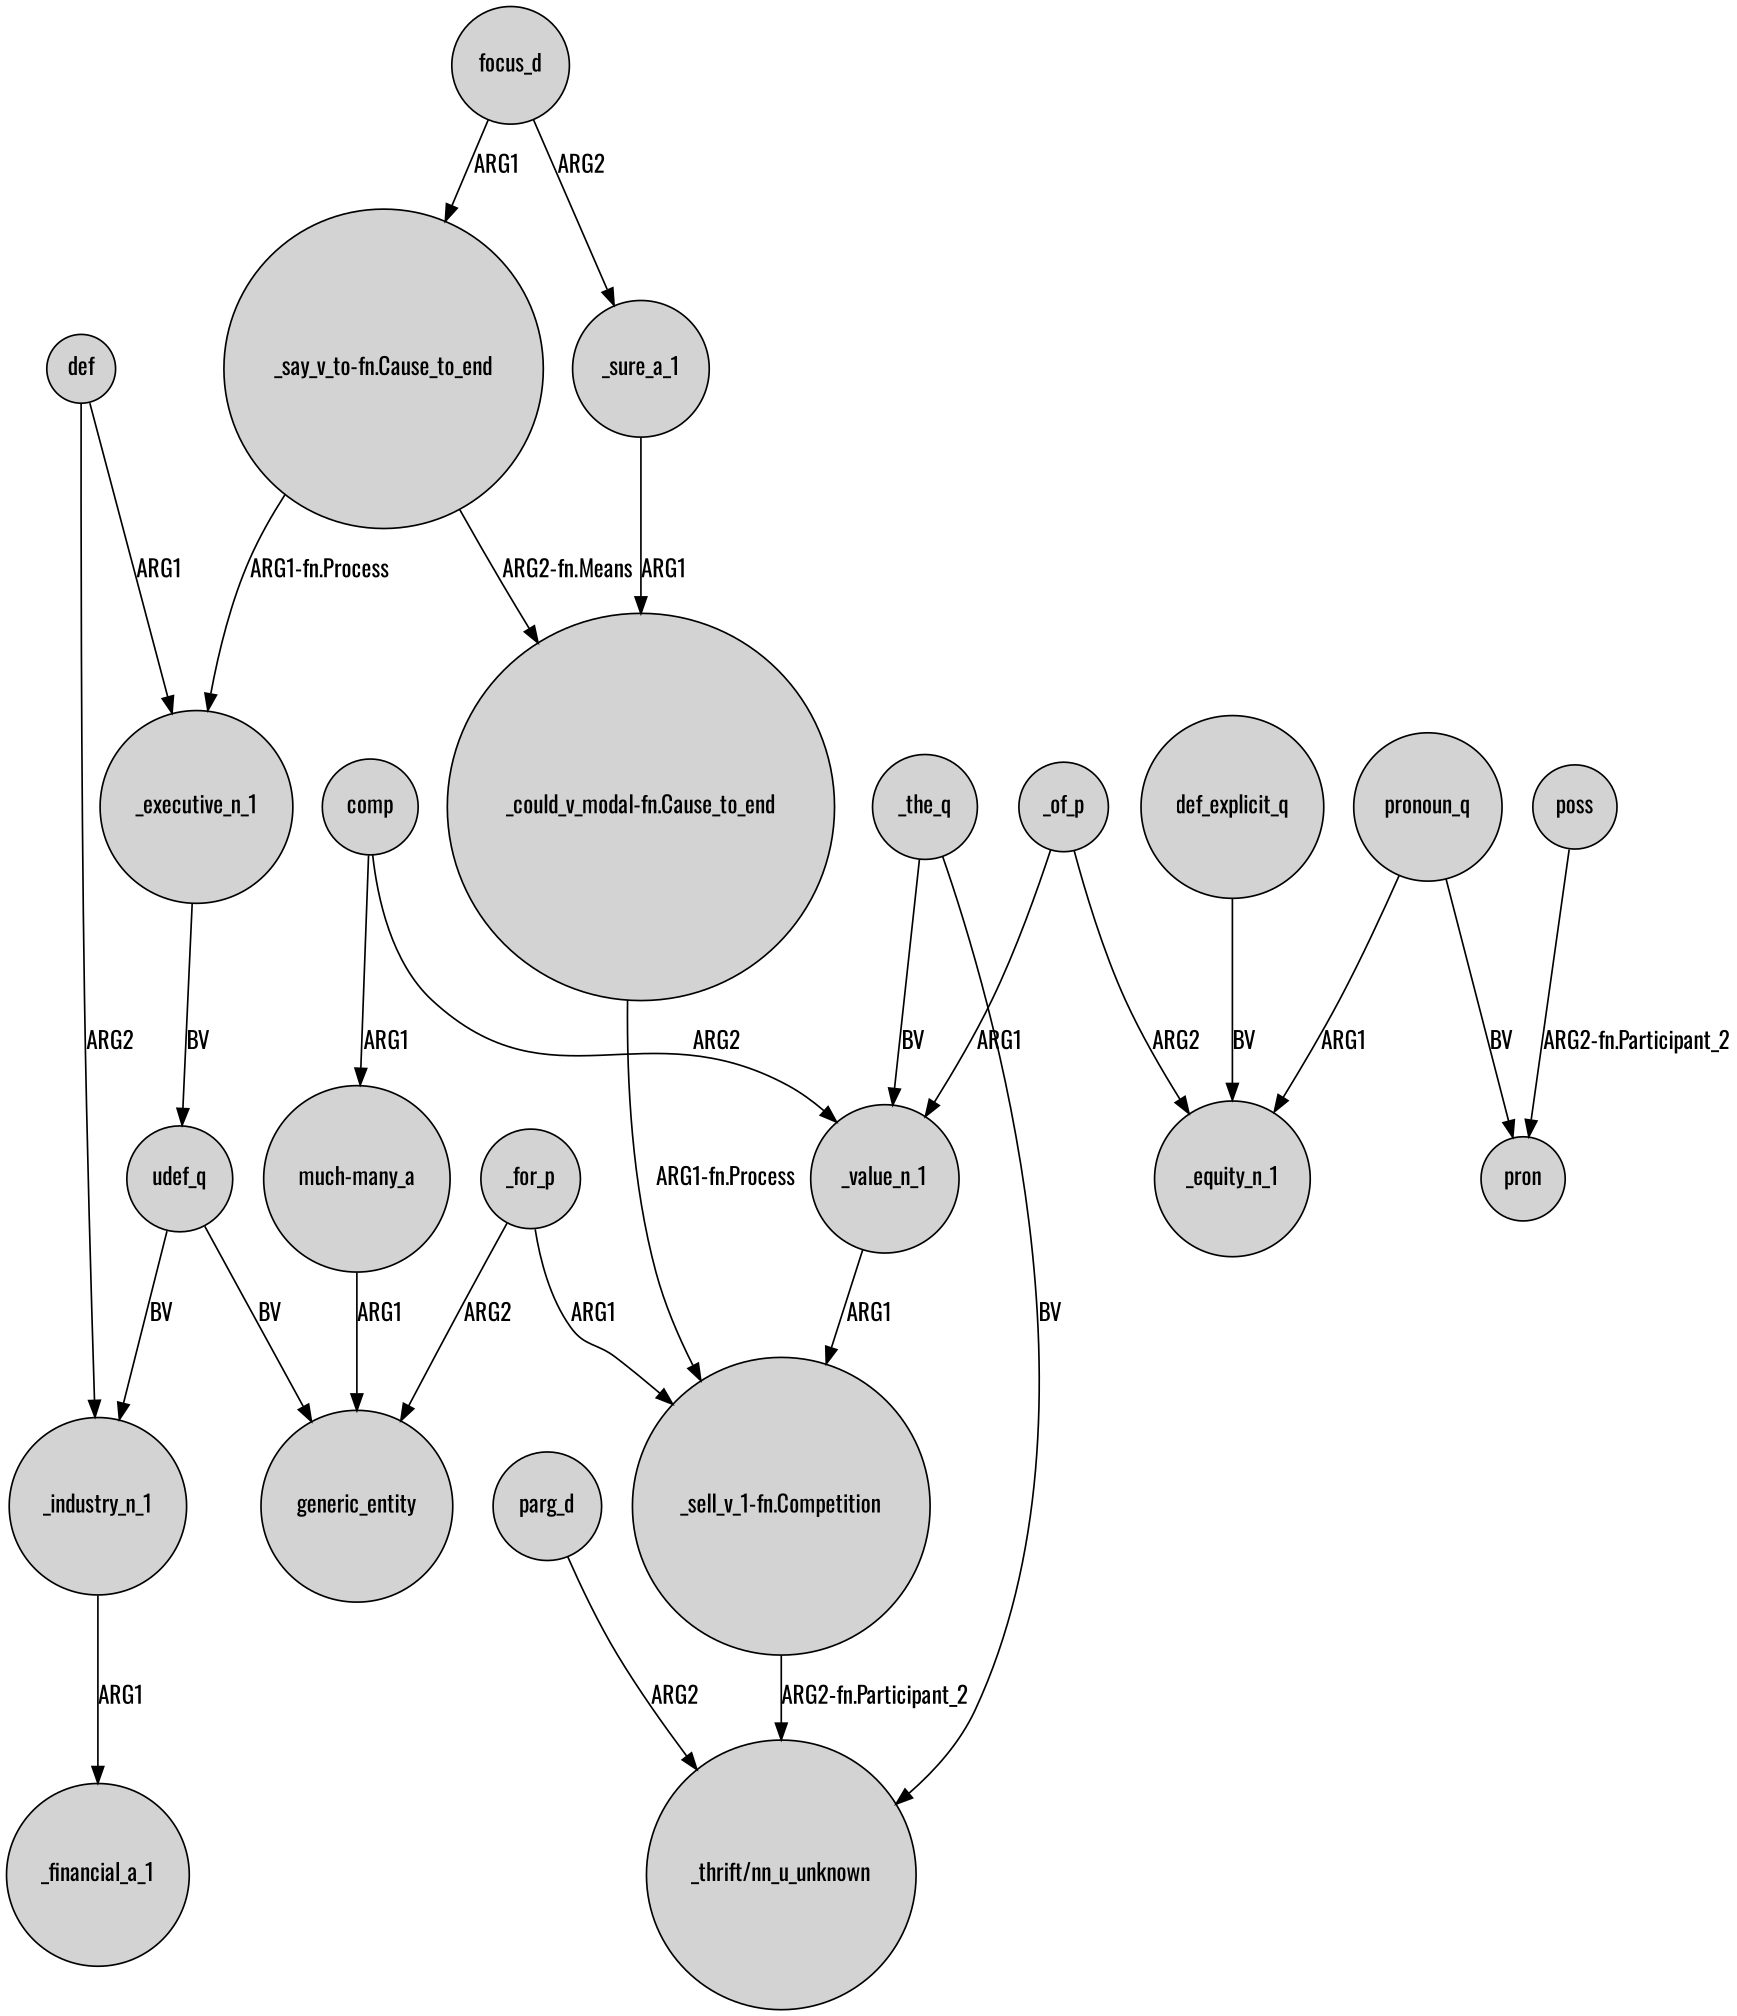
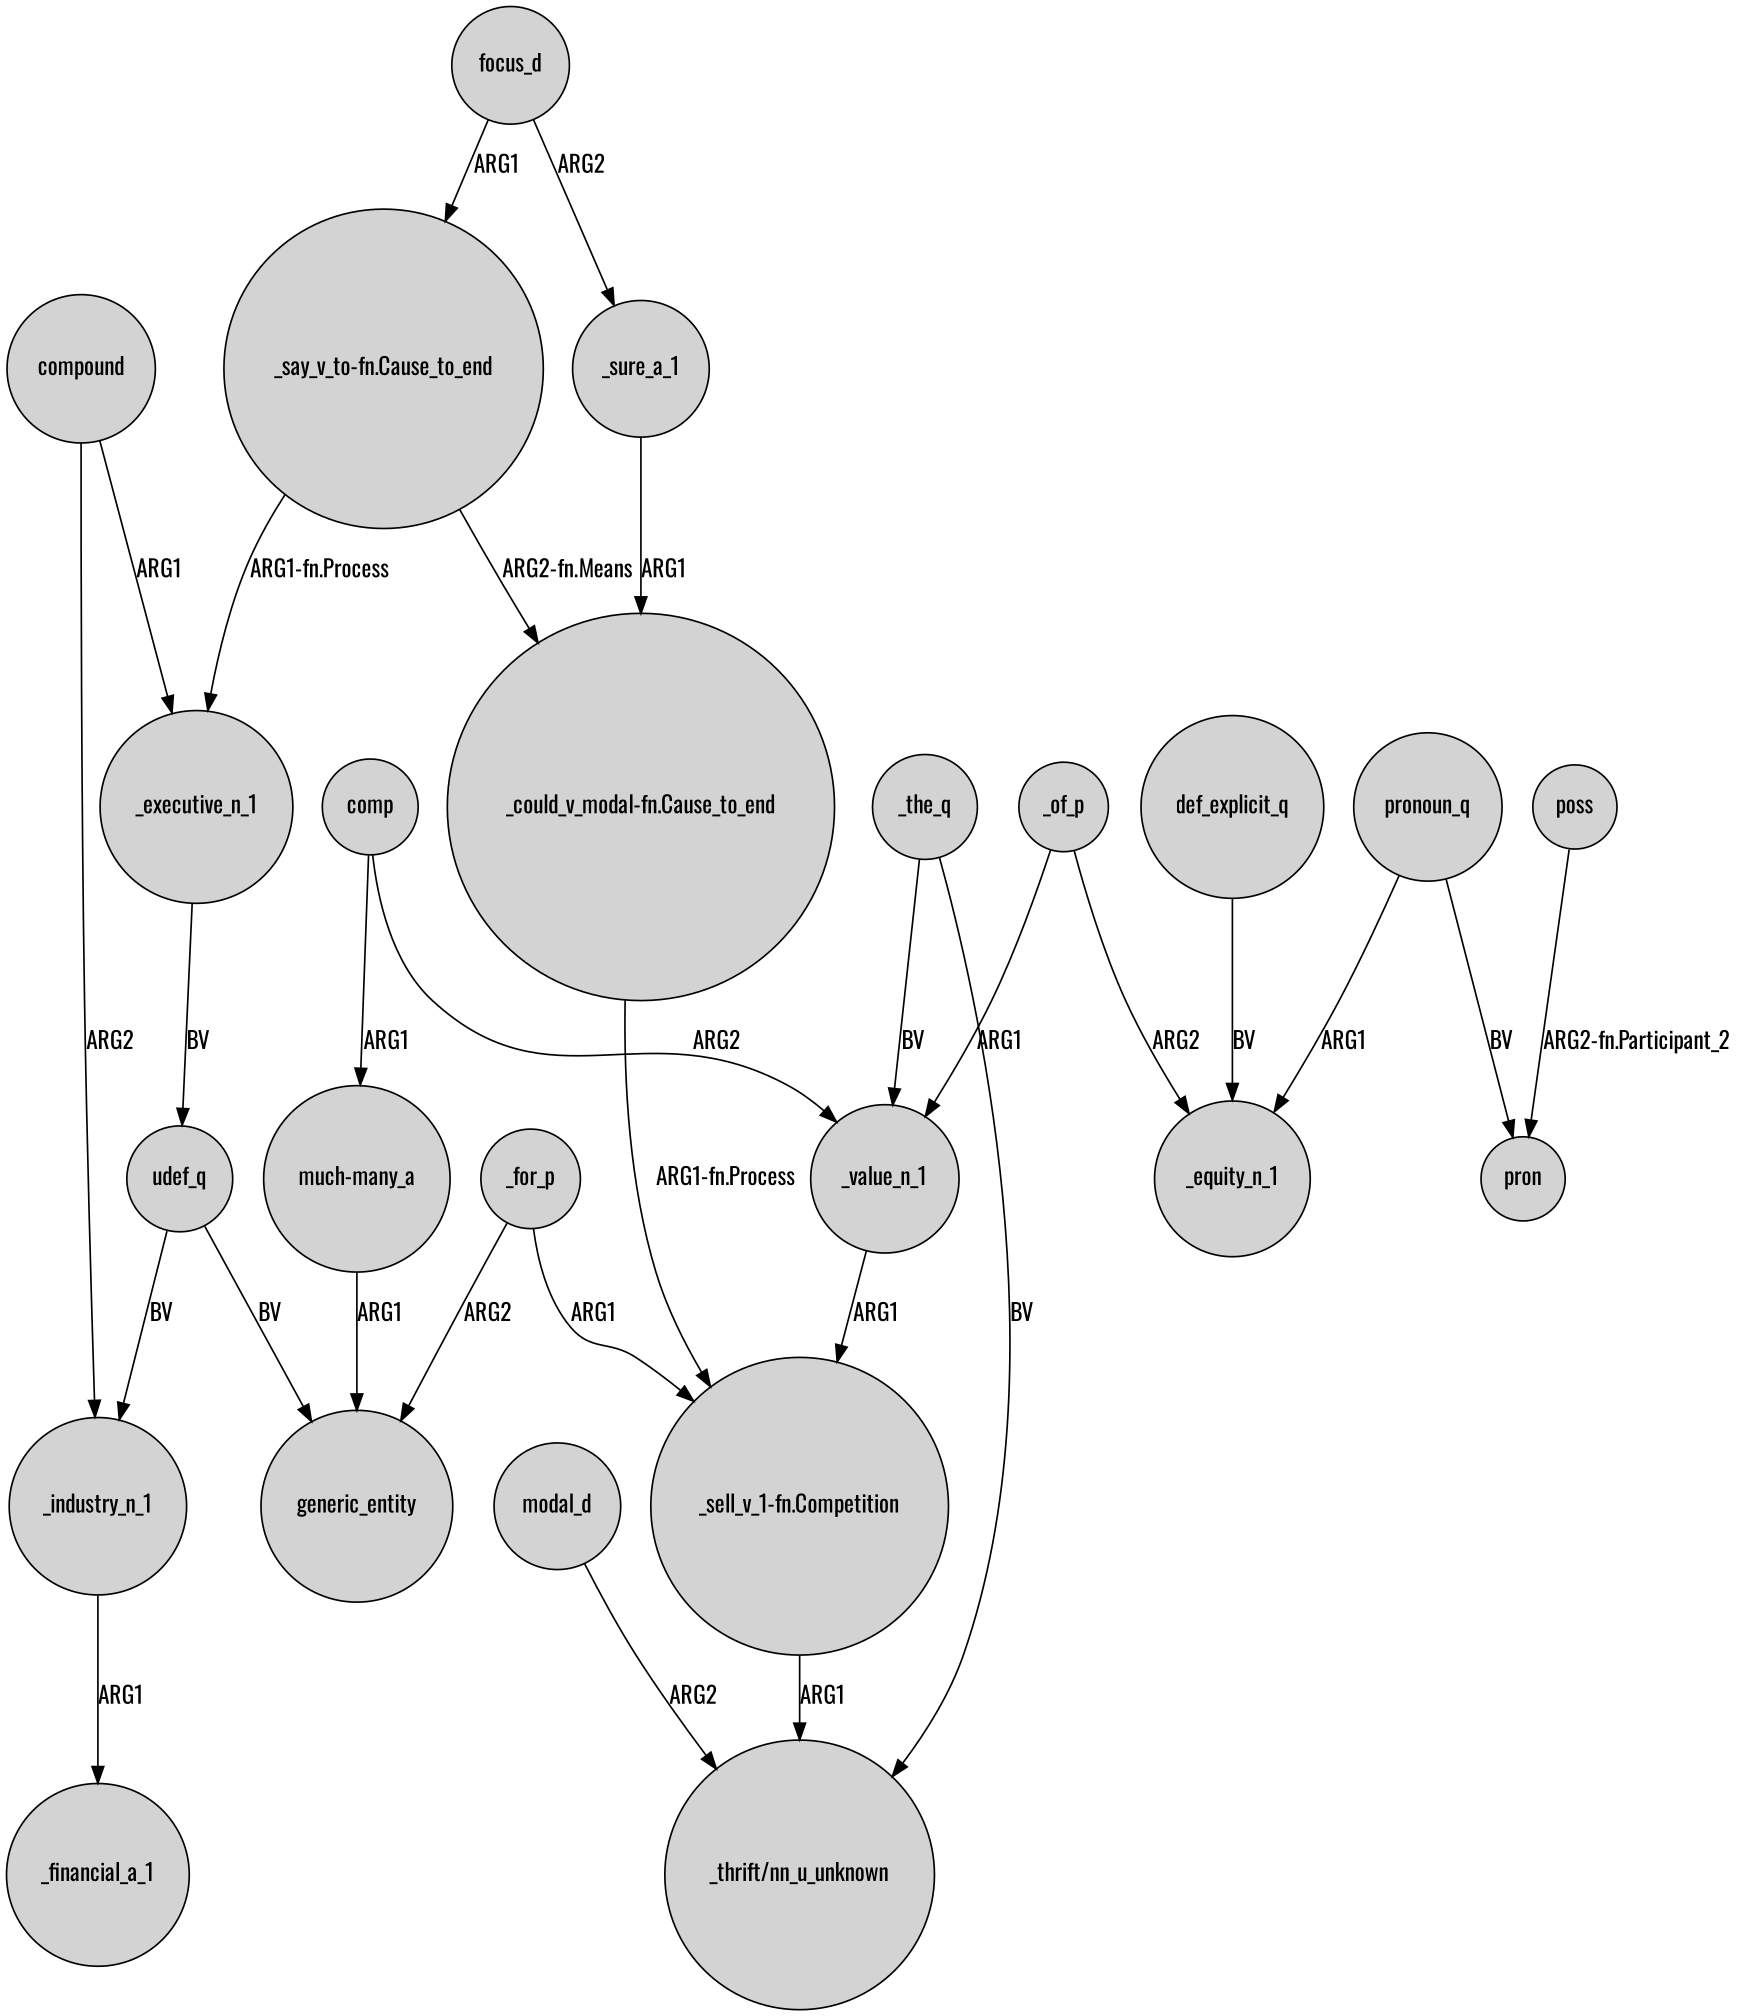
(81, 369) -> (81, 369)
(547, 1506) -> (557, 1506)
(875, 1698) -> (823, 1698)
